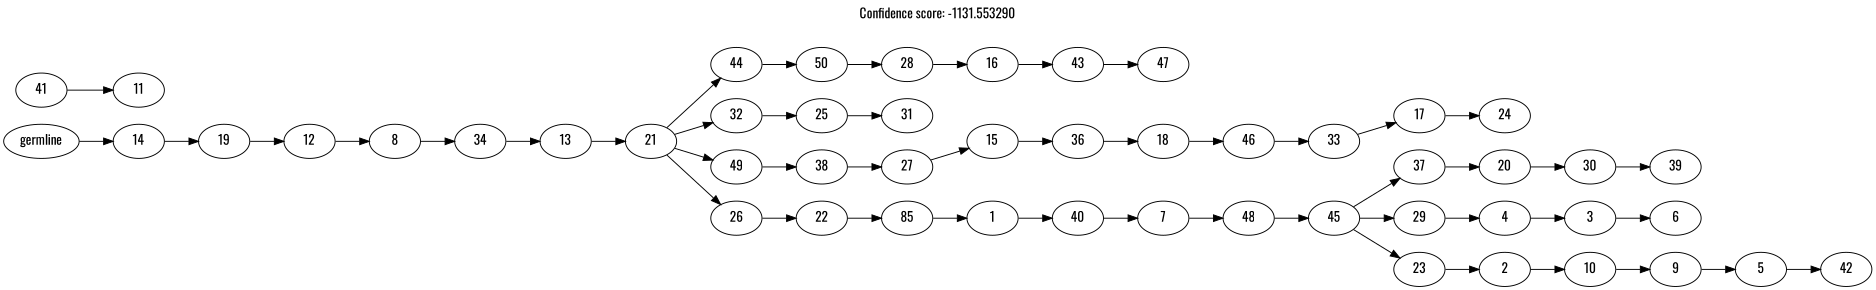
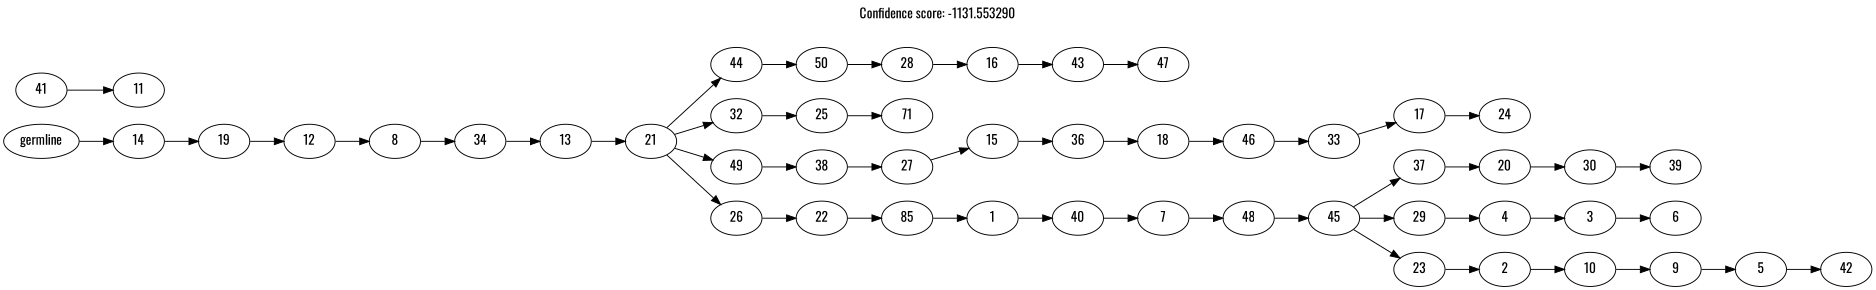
(907, 116) -> (907, 116)
